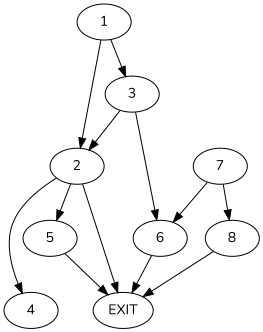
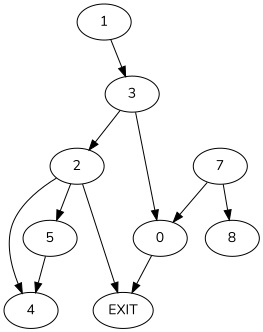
(92, 89) -> none
(160, 238) -> (160, 238)
(83, 271) -> (42, 270)
(182, 271) -> none
